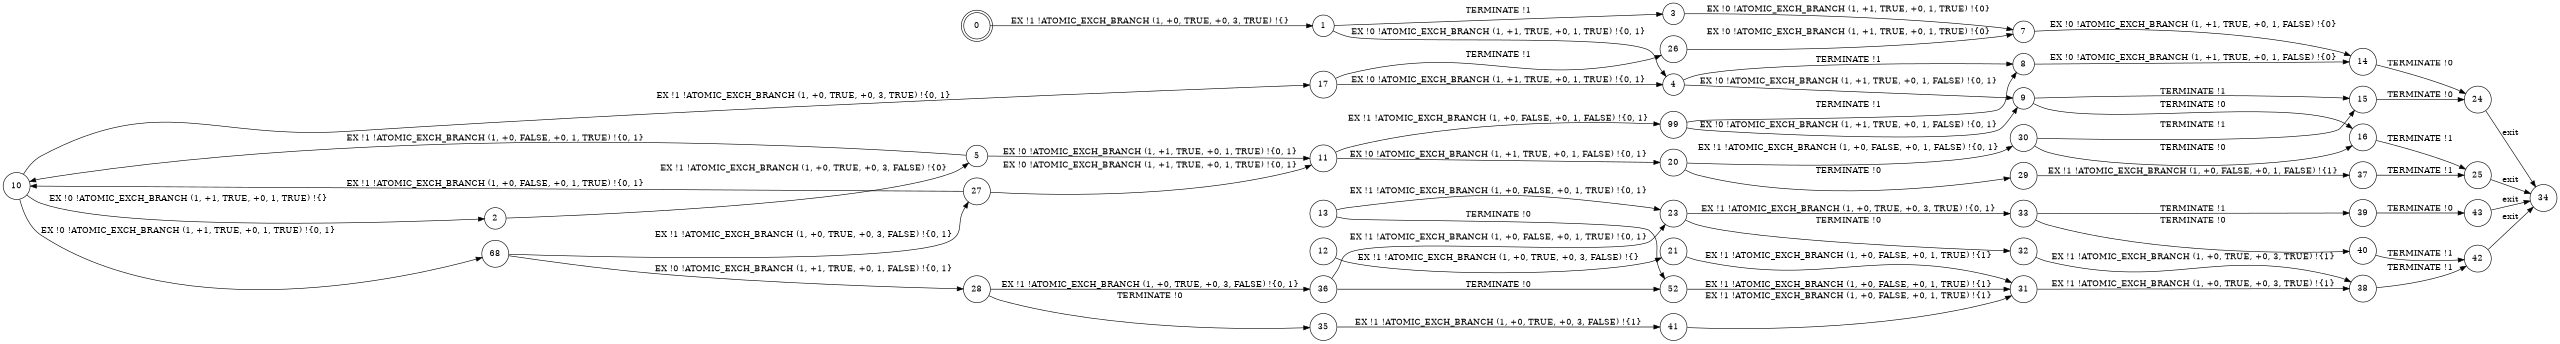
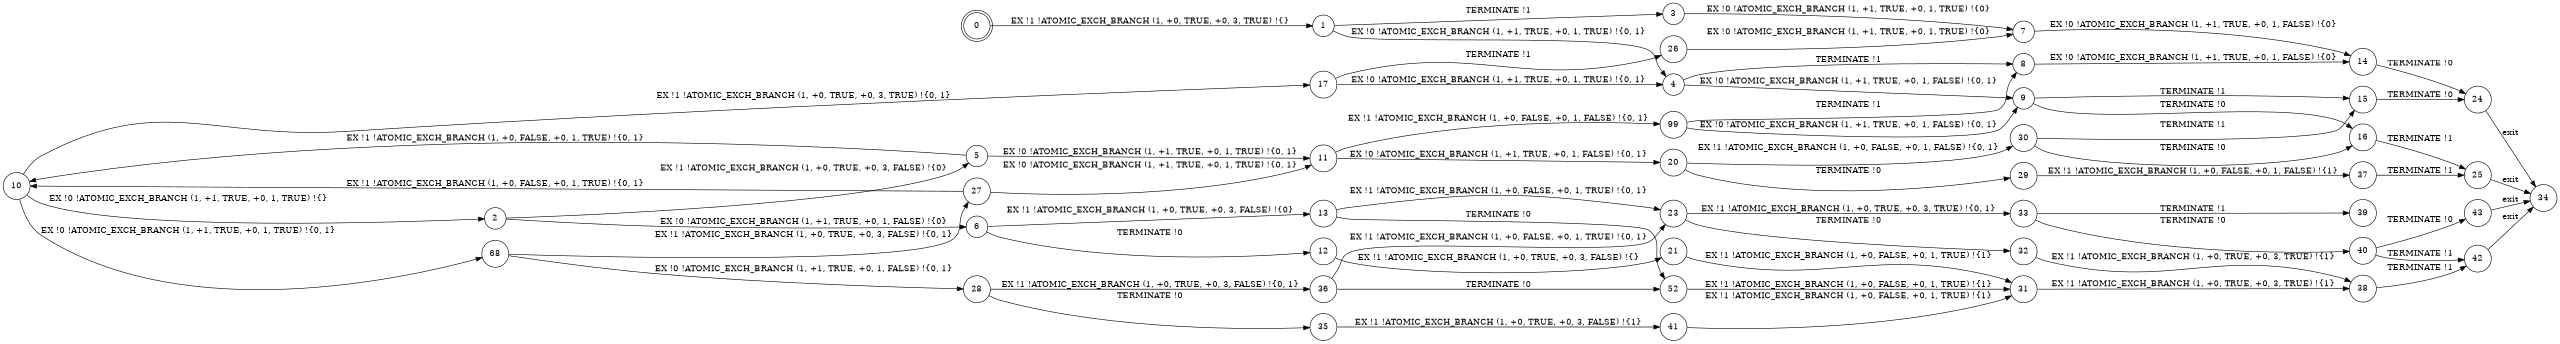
(2417, 213) -> (2419, 236)
none -> (977, 227)
